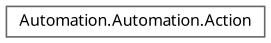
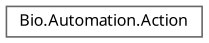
(136, 22) -> (104, 22)
